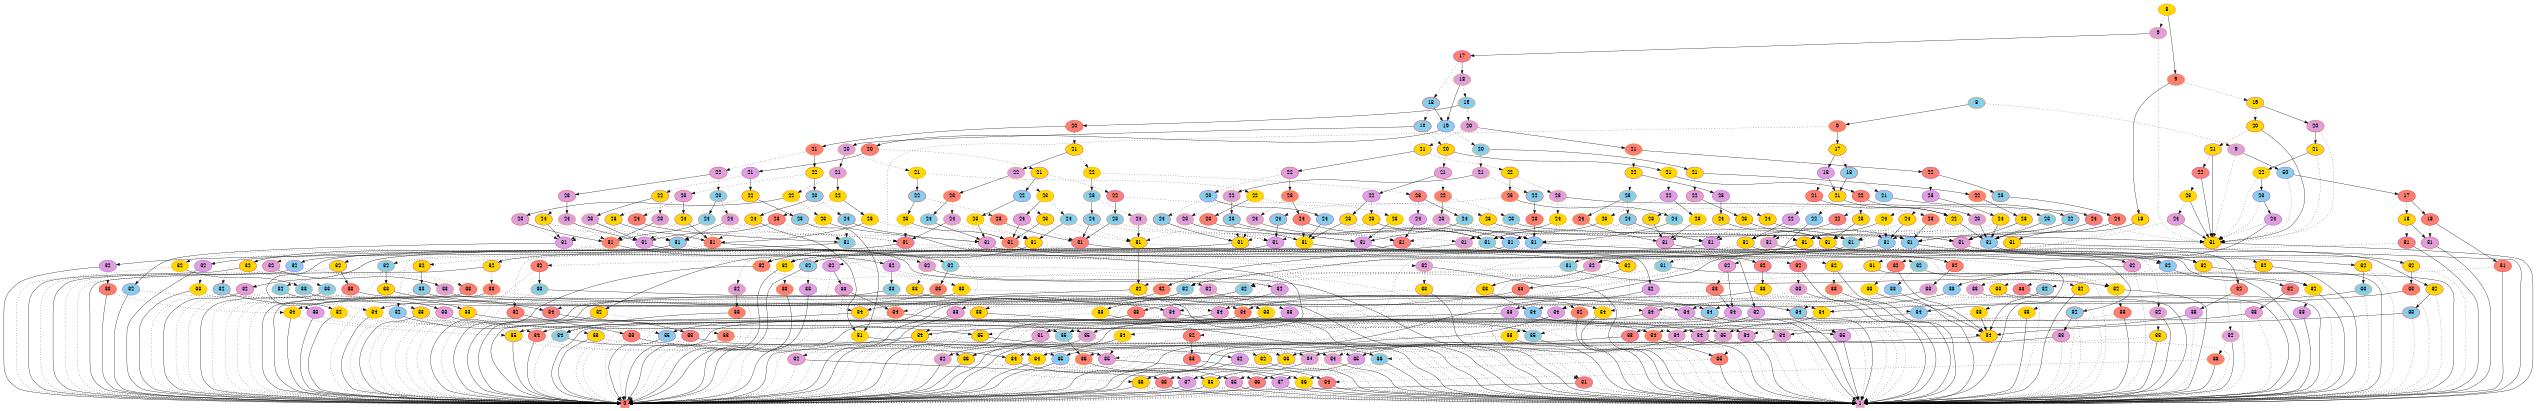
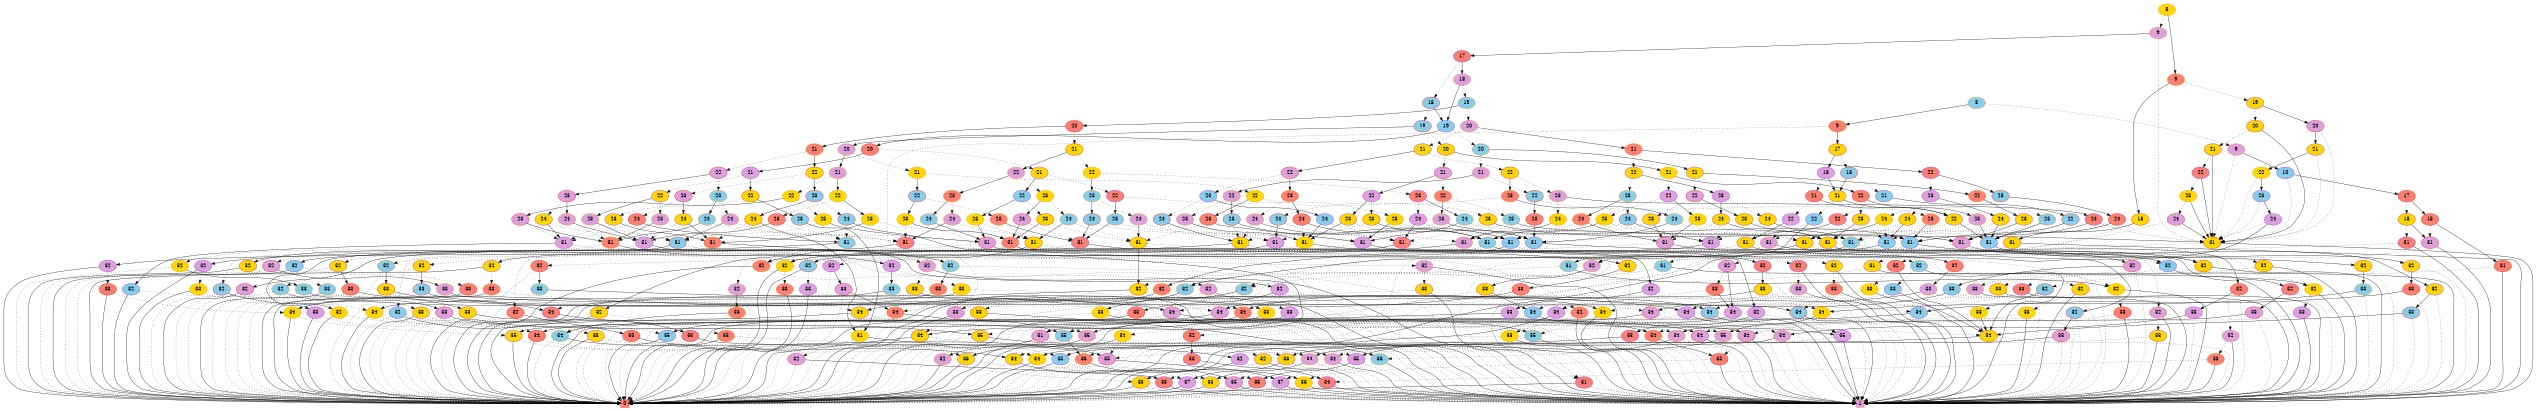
(2285, 173) -> (2285, 173)
